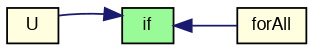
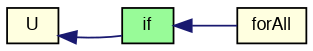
(81, 14) -> (99, 37)
